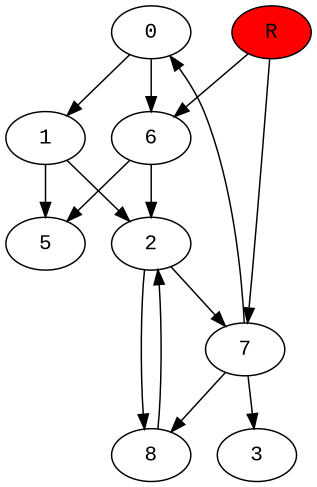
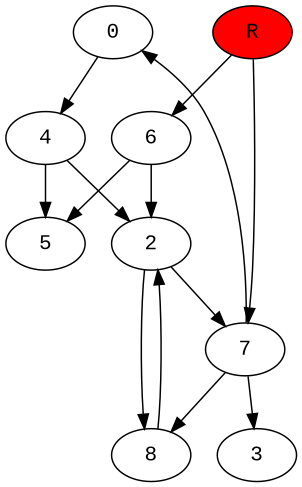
(151, 78) -> none
(46, 138) -> (46, 138)
